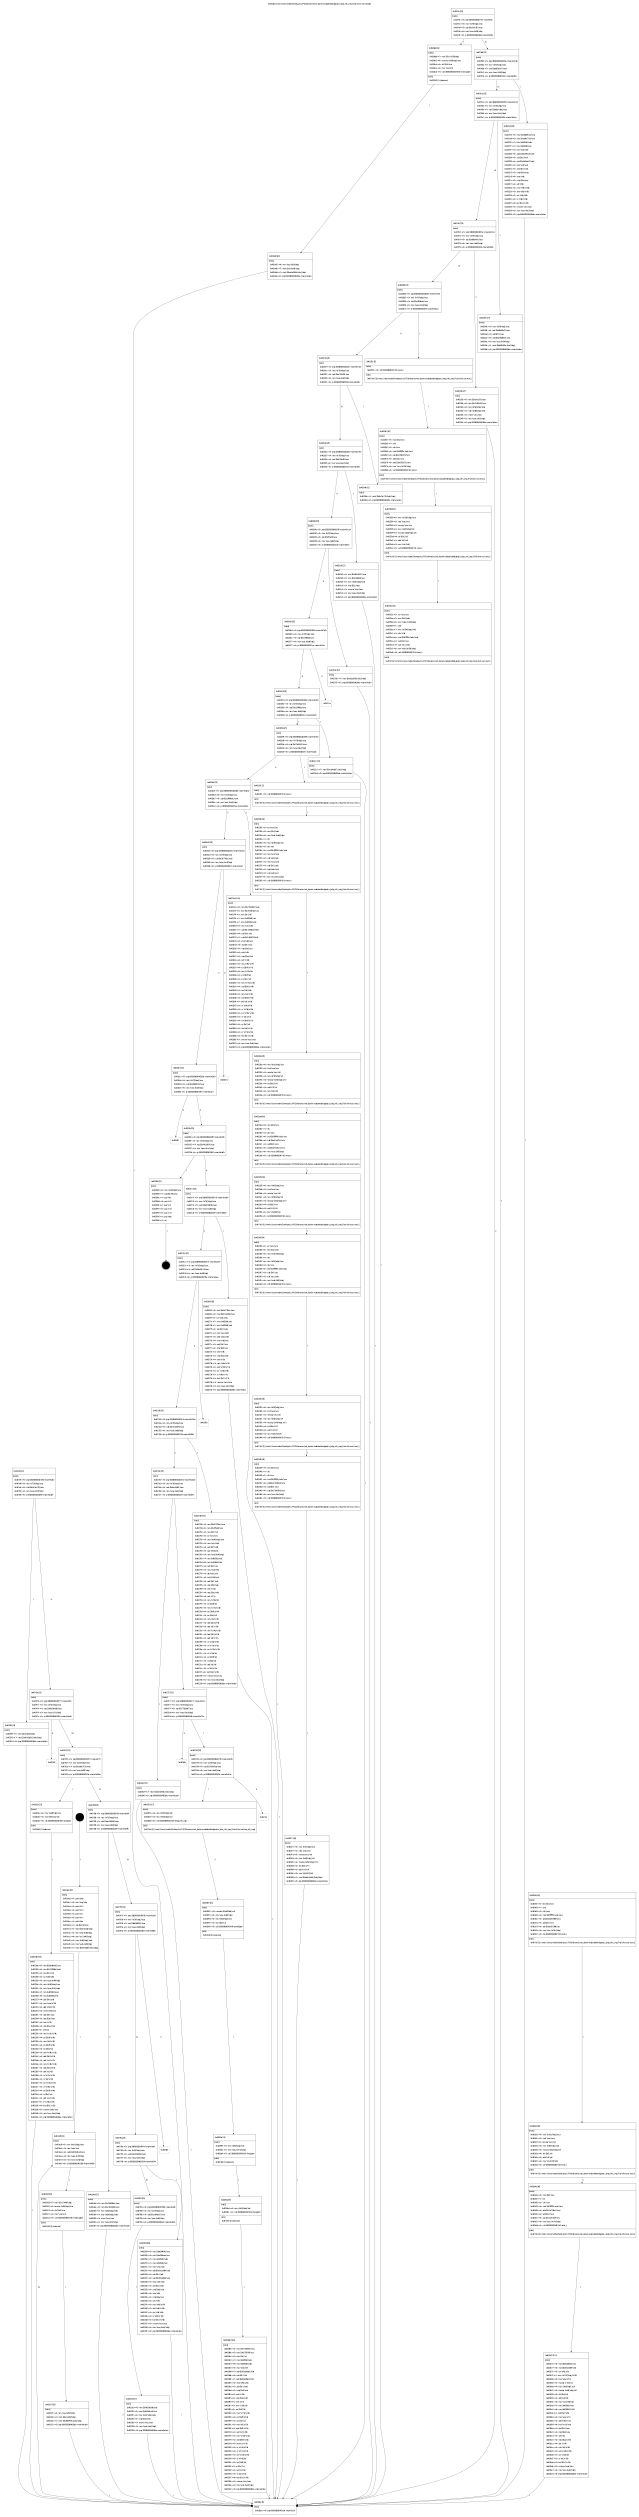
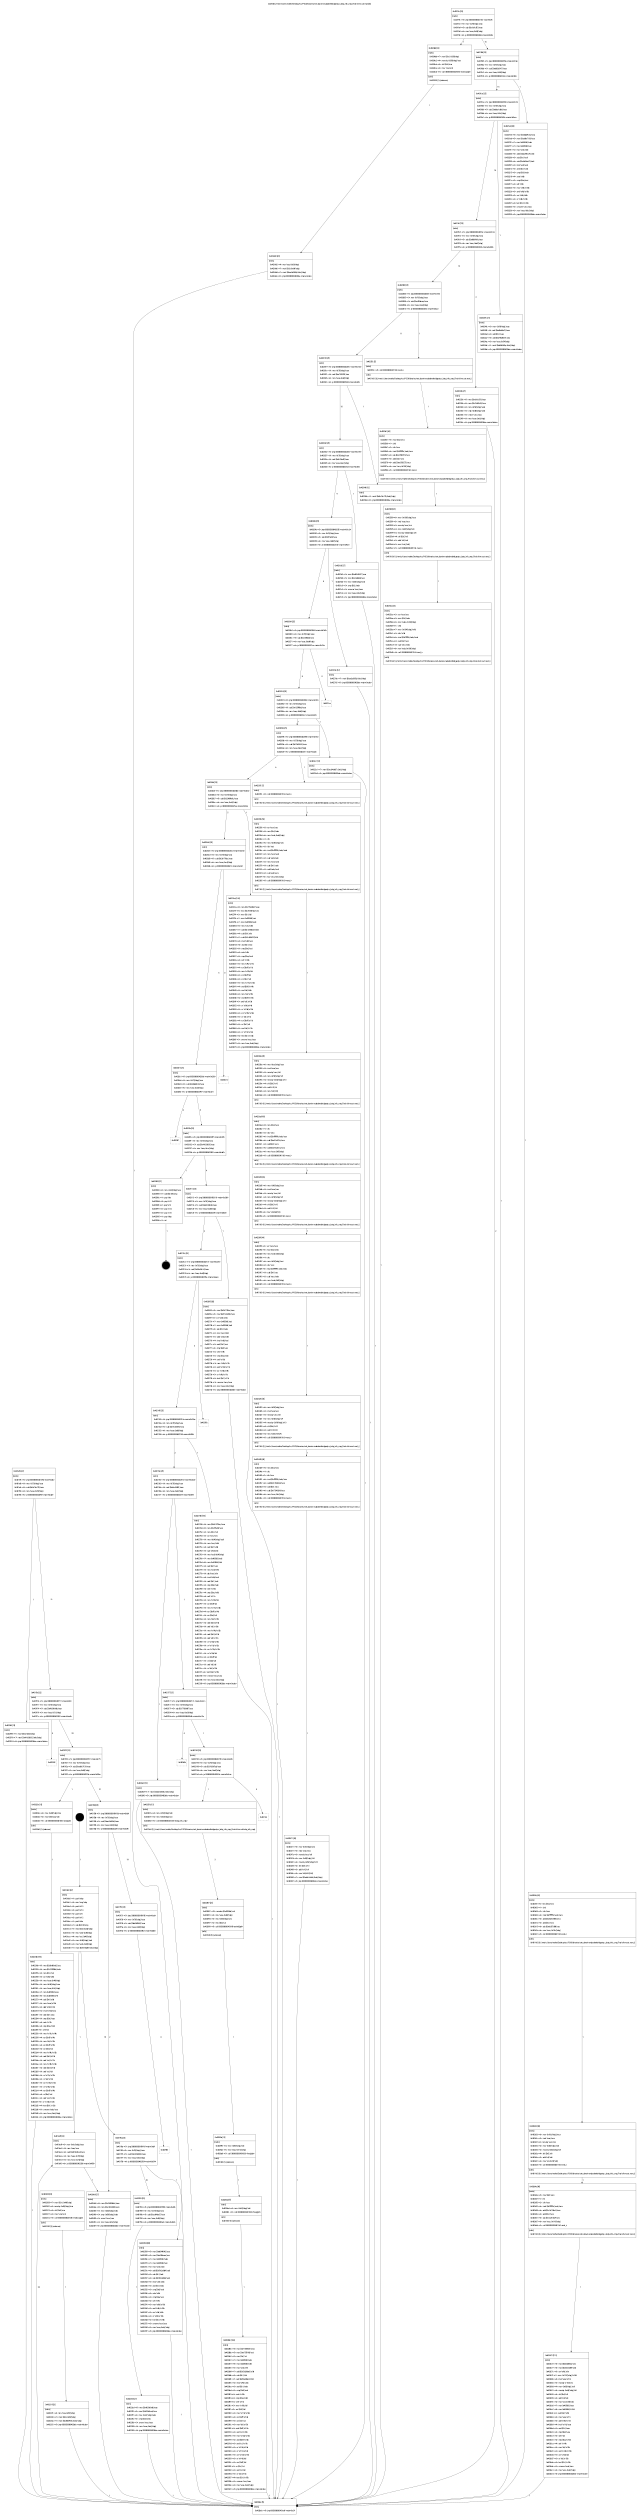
(135, 2034) -> (88, 2045)
(69, 2178) -> (91, 2179)
